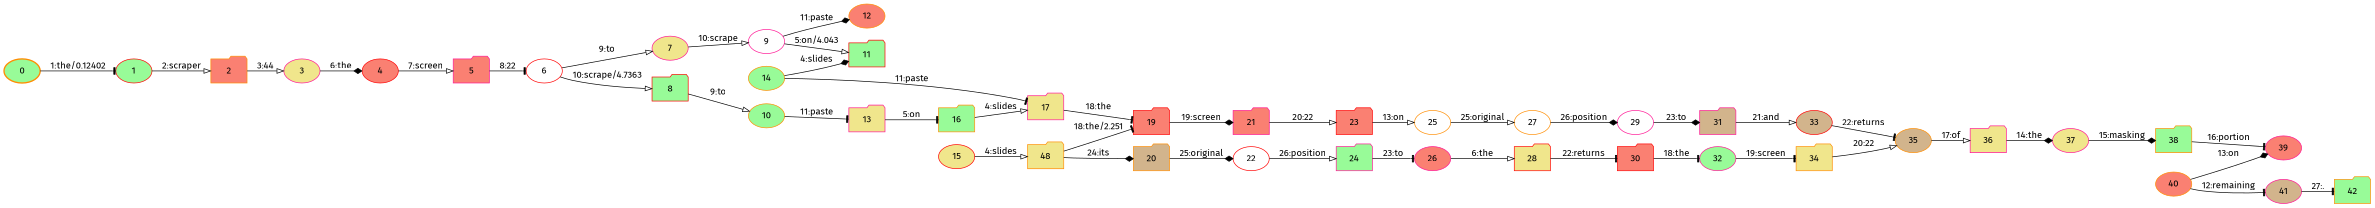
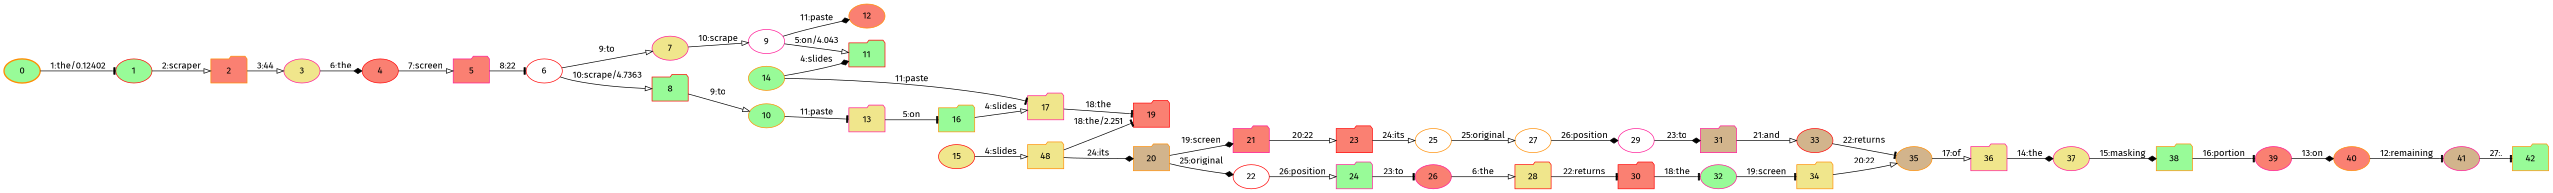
(1393, 117) -> (1394, 136)
(1197, 123) -> (1197, 150)
(2226, 169) -> (2308, 159)
